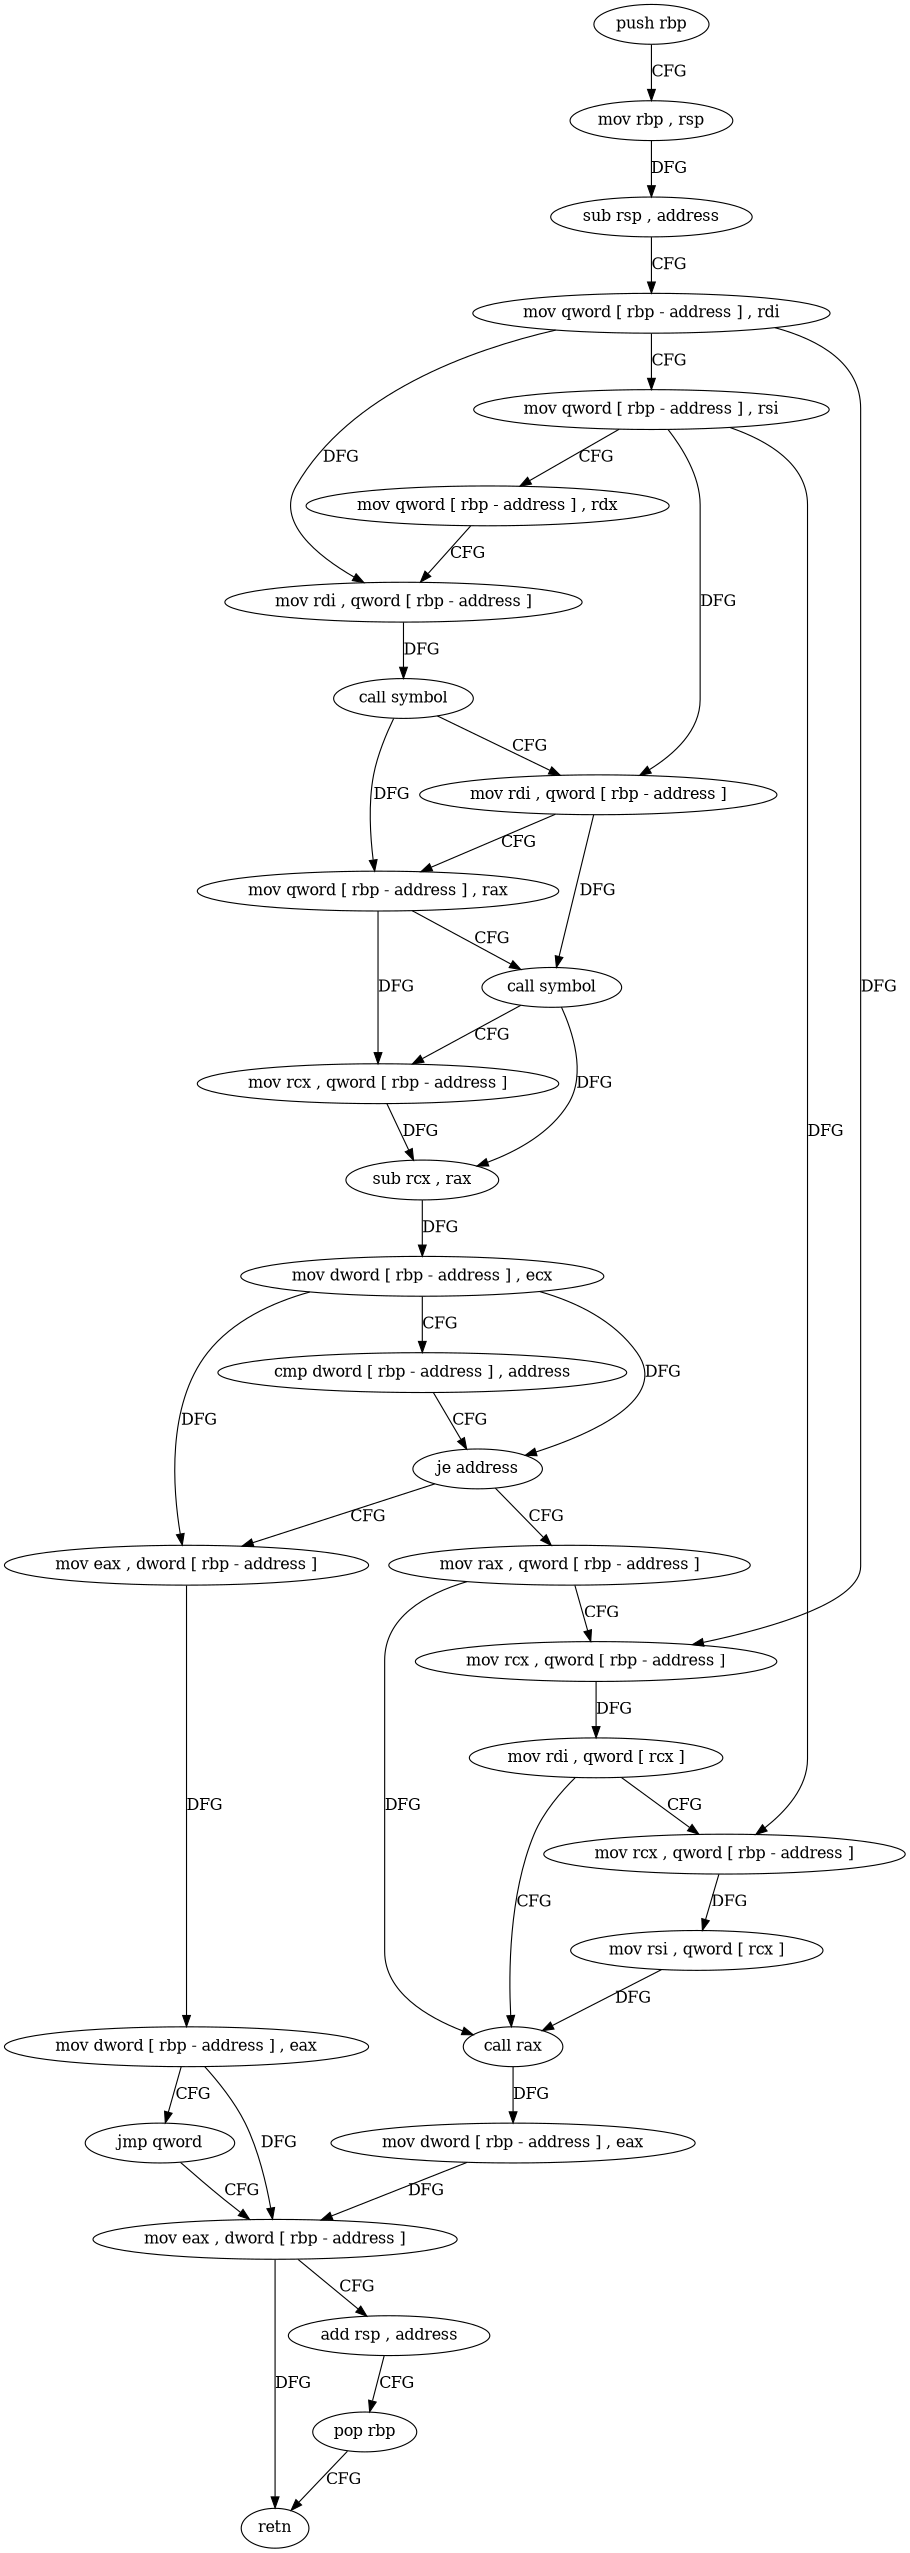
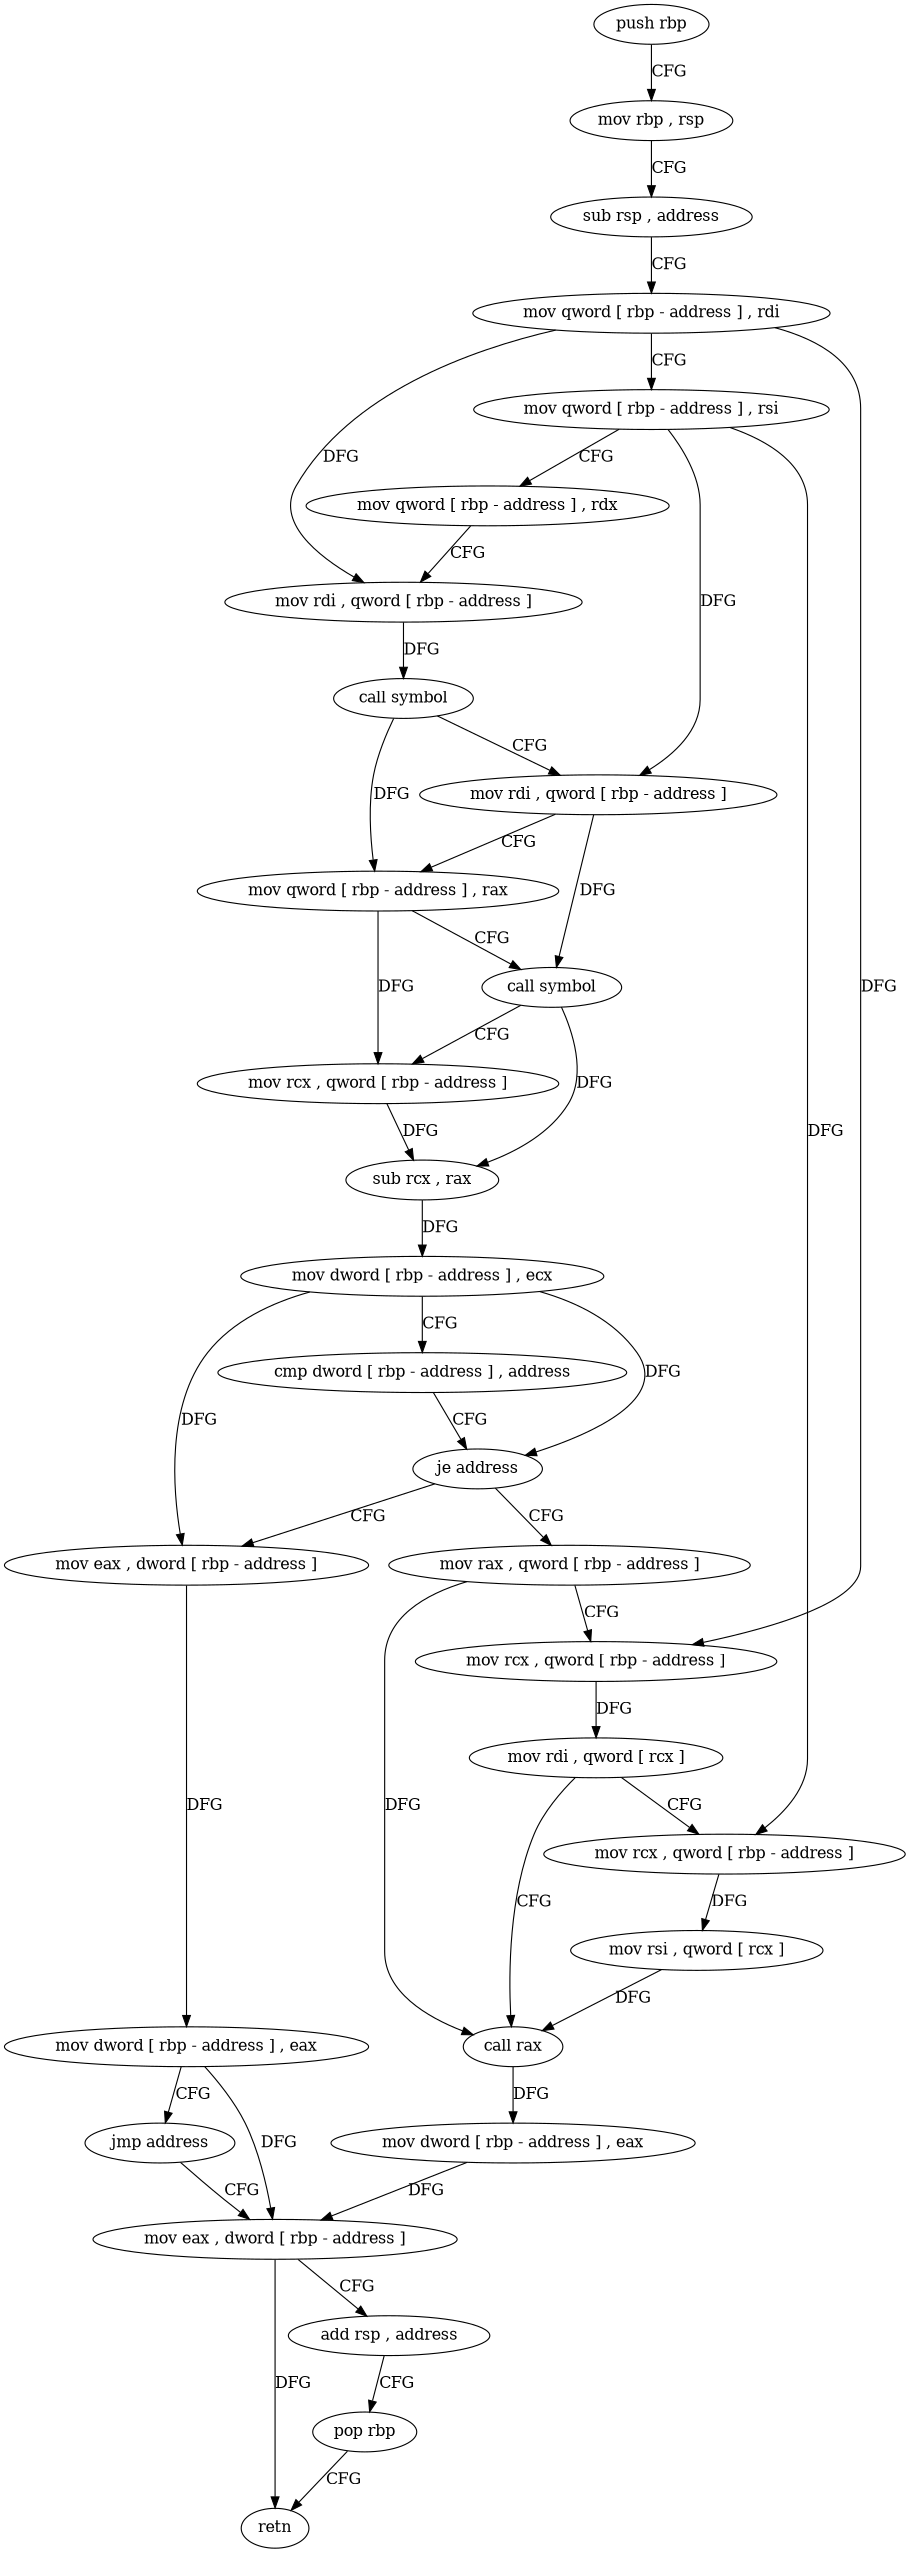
(669, 169) -> (669, 169)
(160, 2143) -> (160, 2143)
